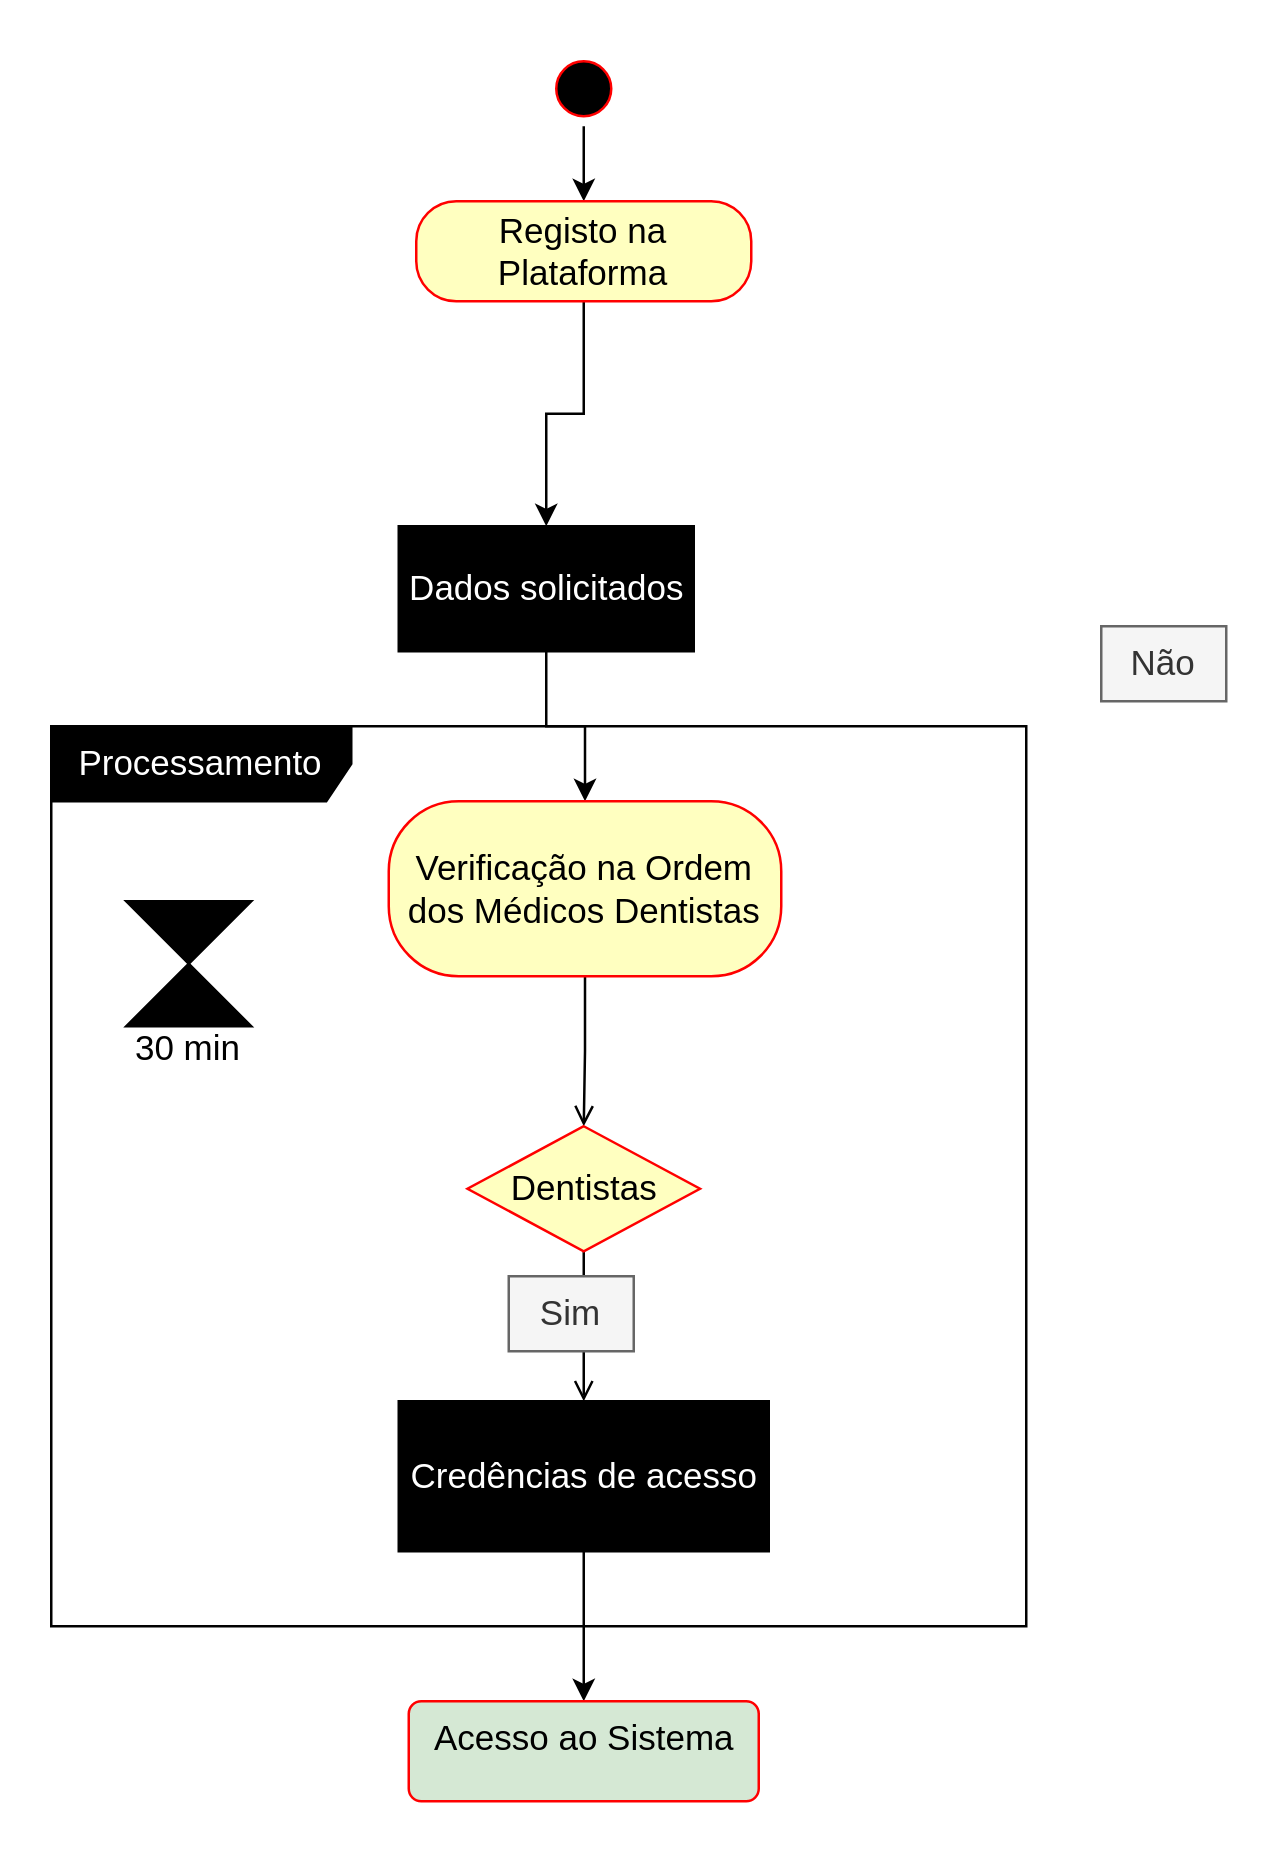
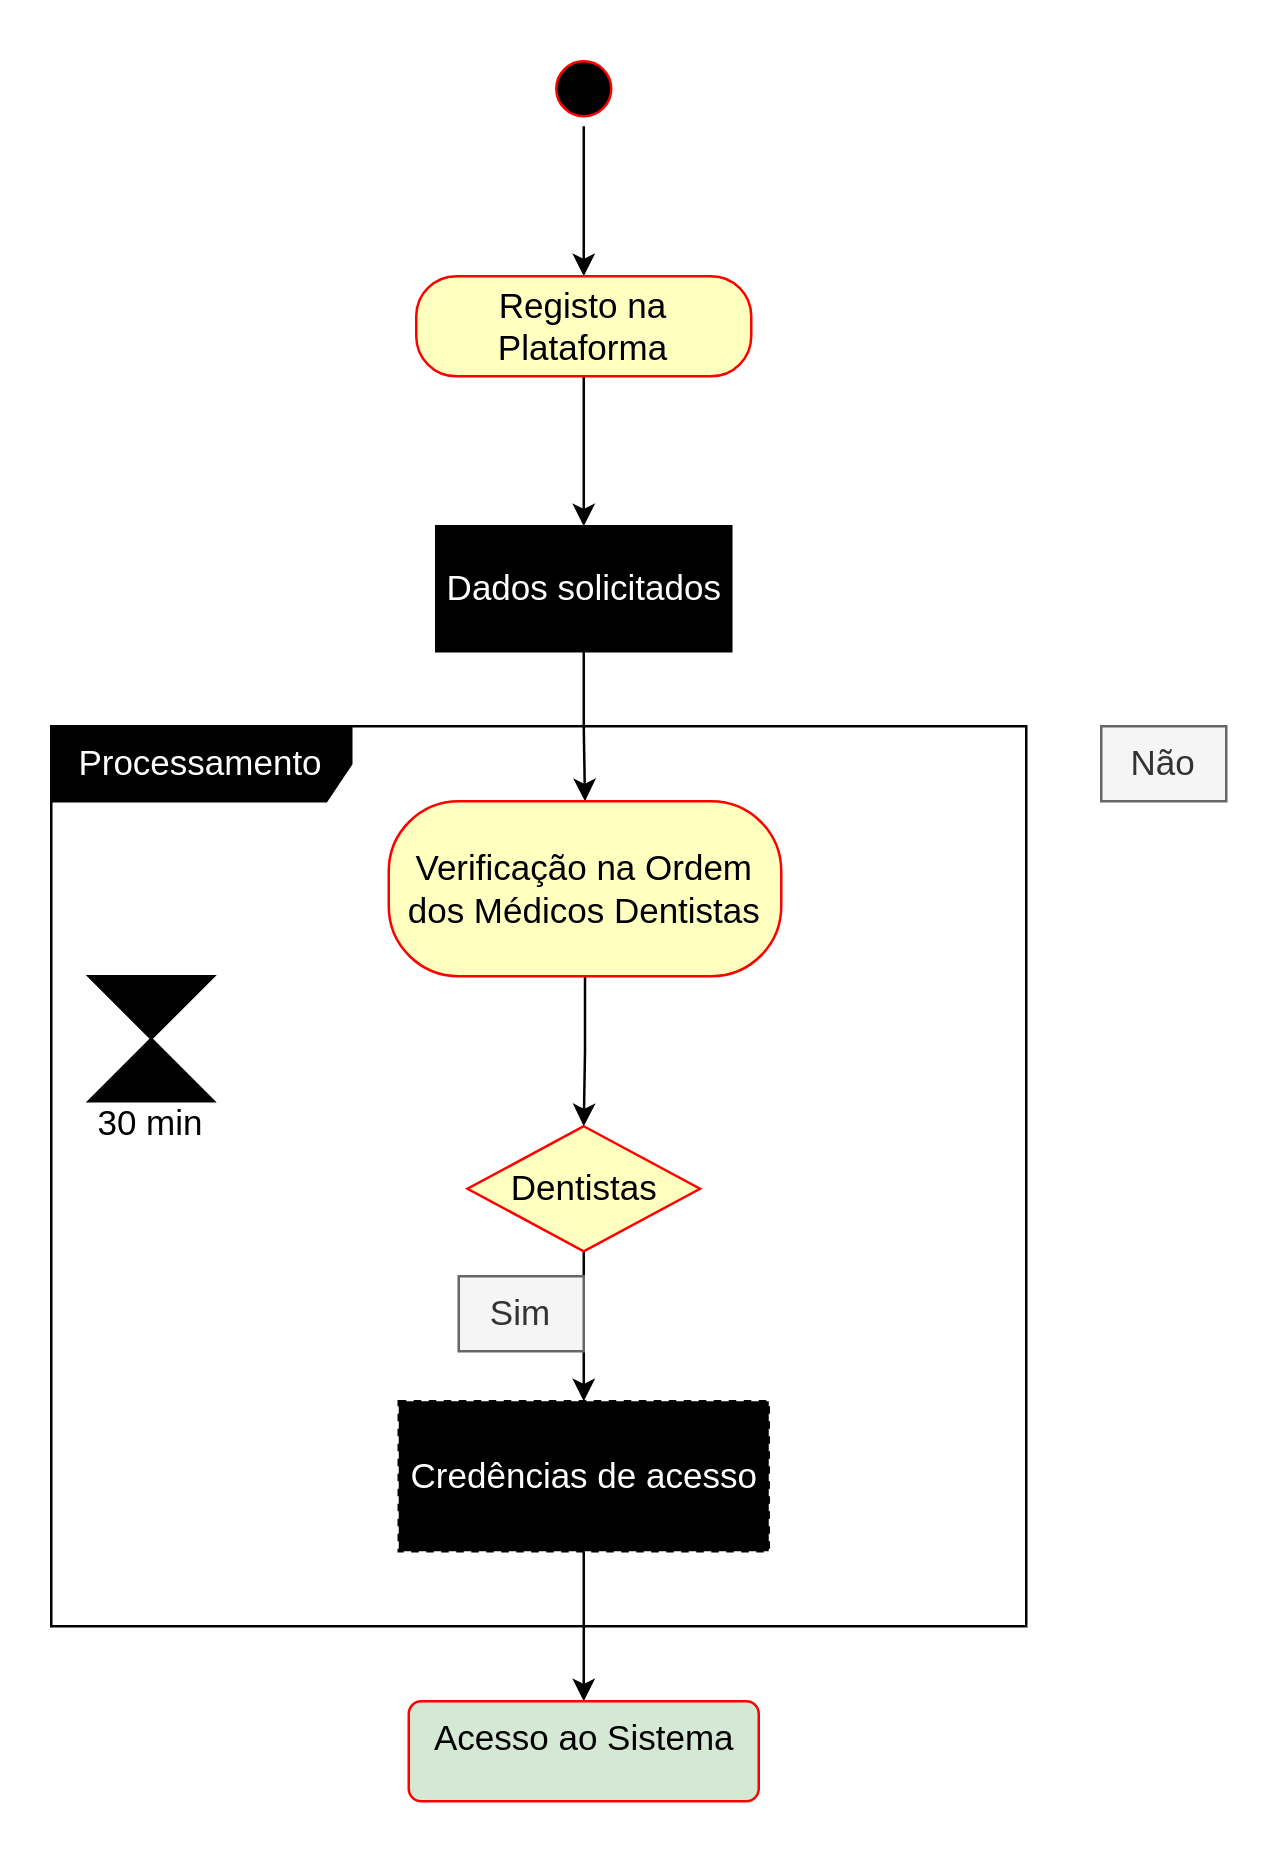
(584, 251) -> (584, 326)
(546, 589) -> (584, 589)
(1164, 664) -> (1164, 764)
(189, 964) -> (151, 1039)
(584, 1112) -> (584, 1108)
(571, 1314) -> (521, 1314)
(584, 1387) -> (584, 1383)
(584, 1476) -> (584, 1476)
